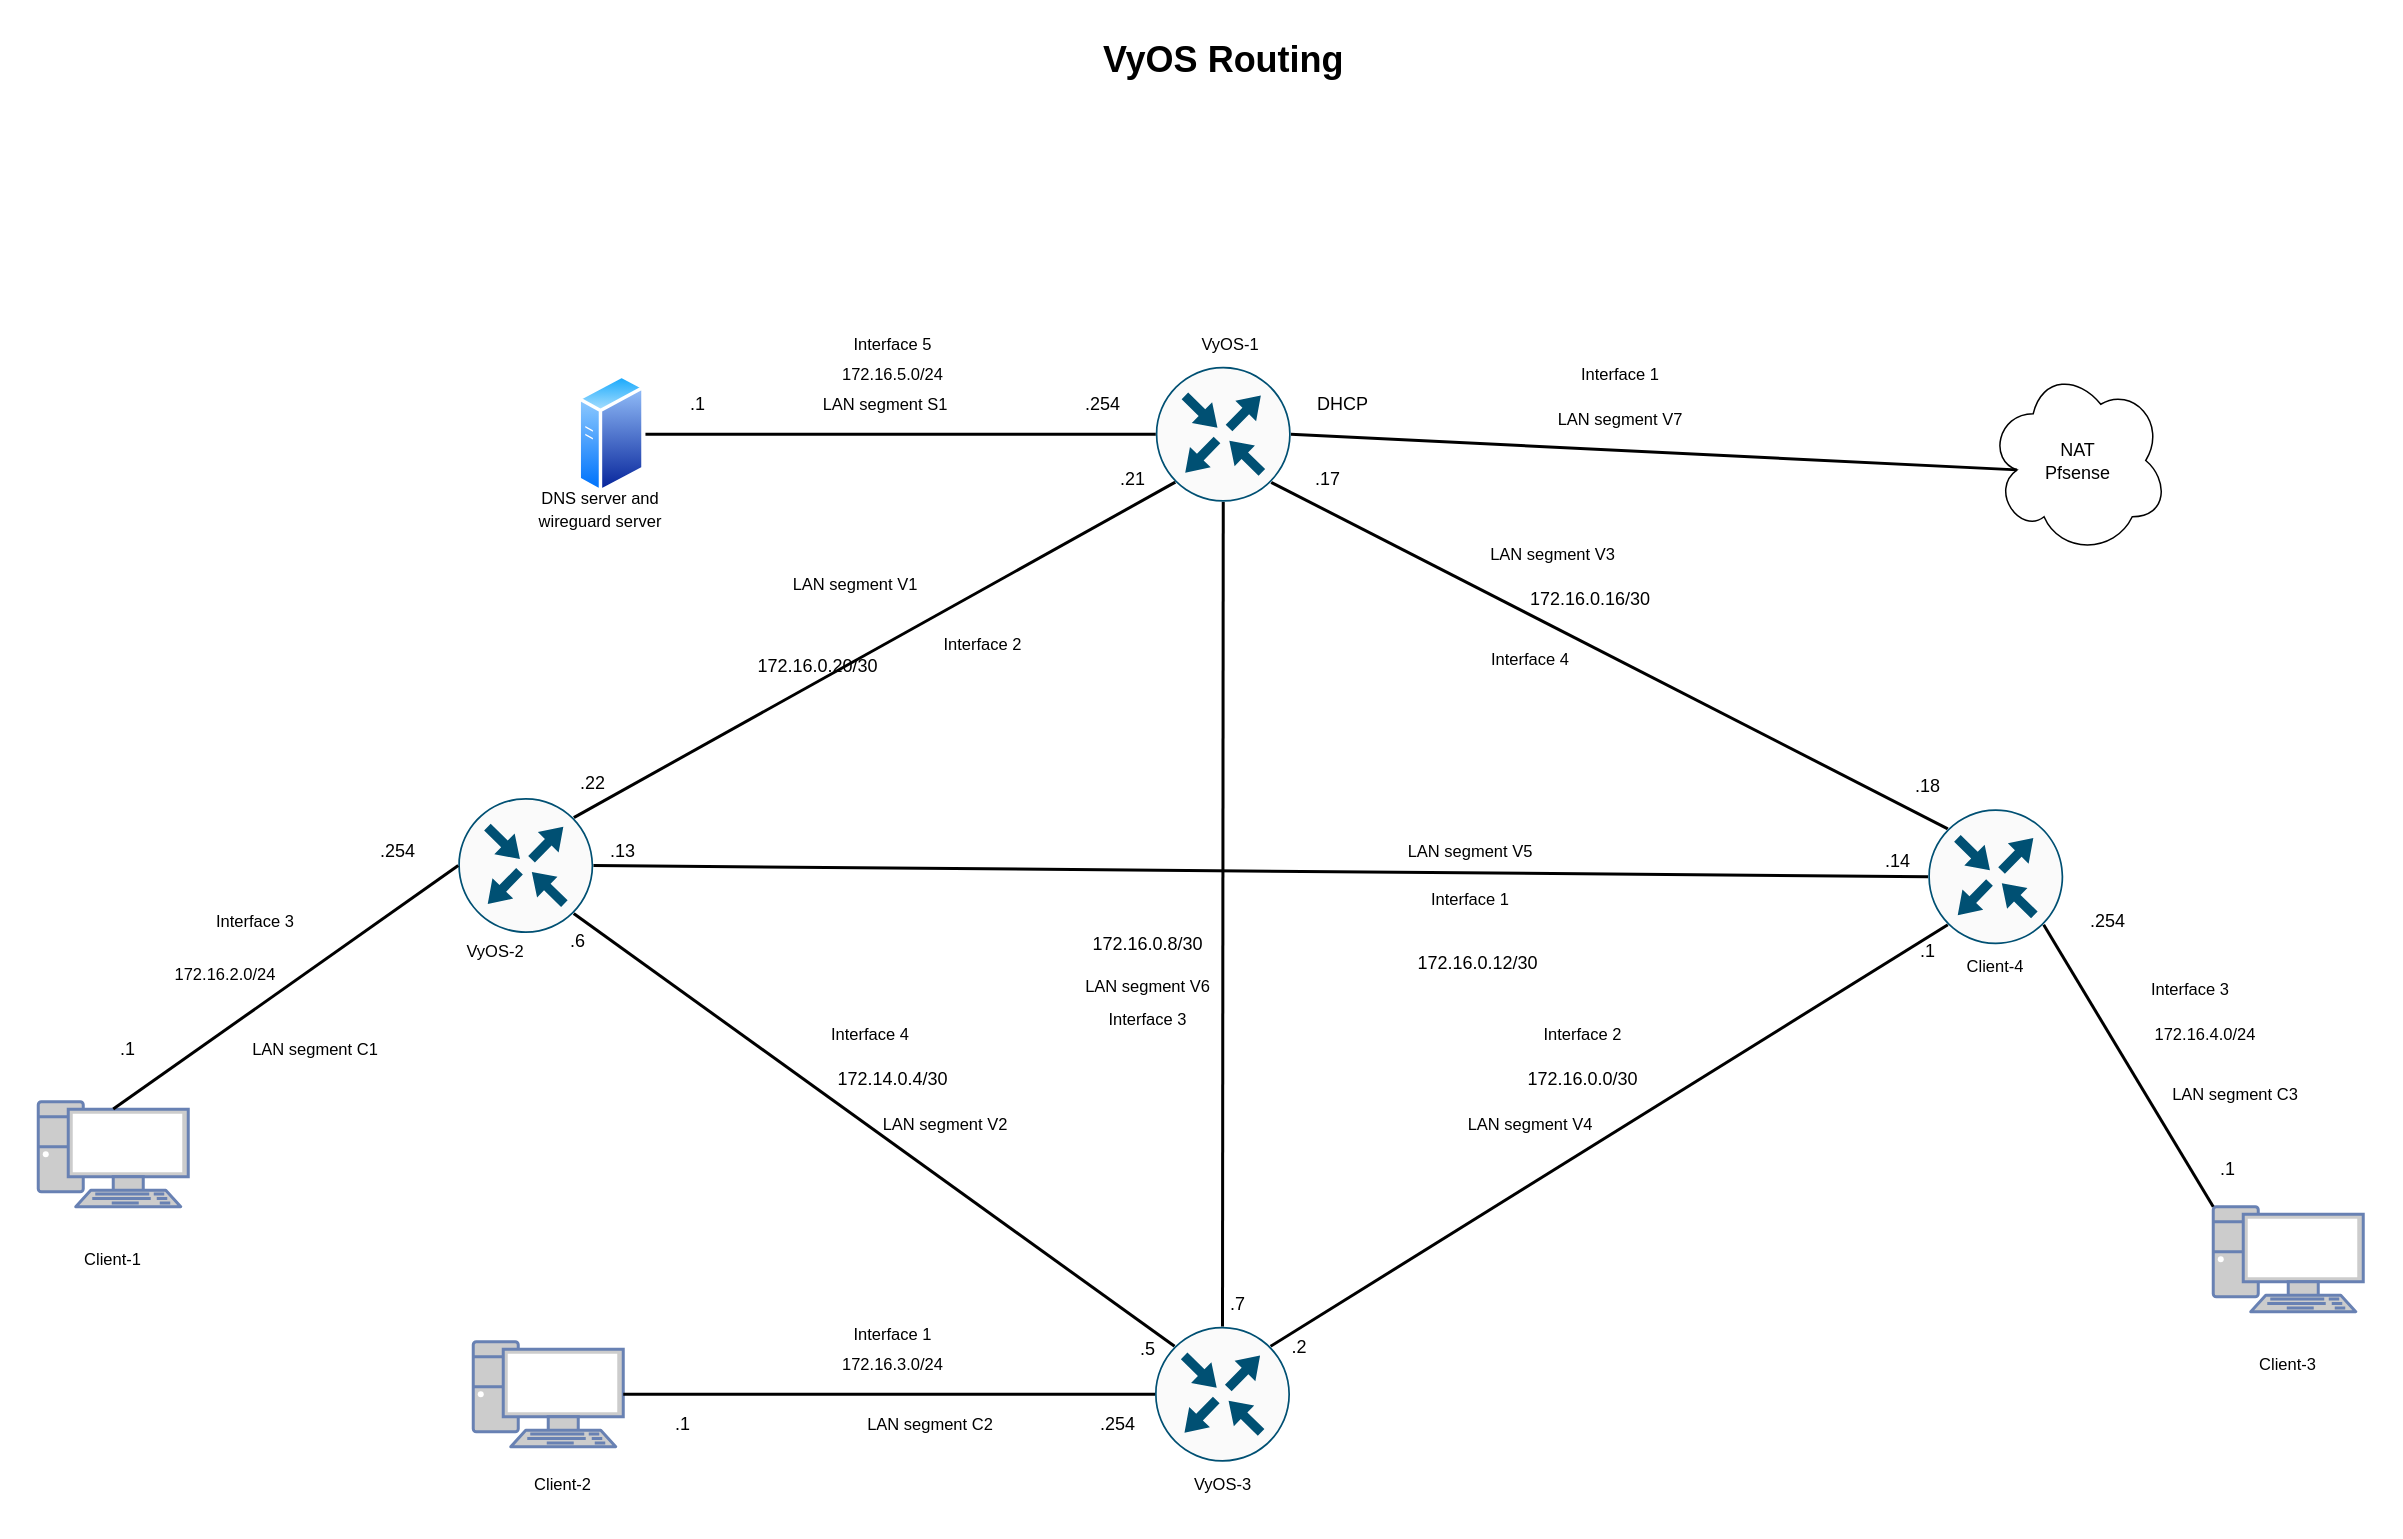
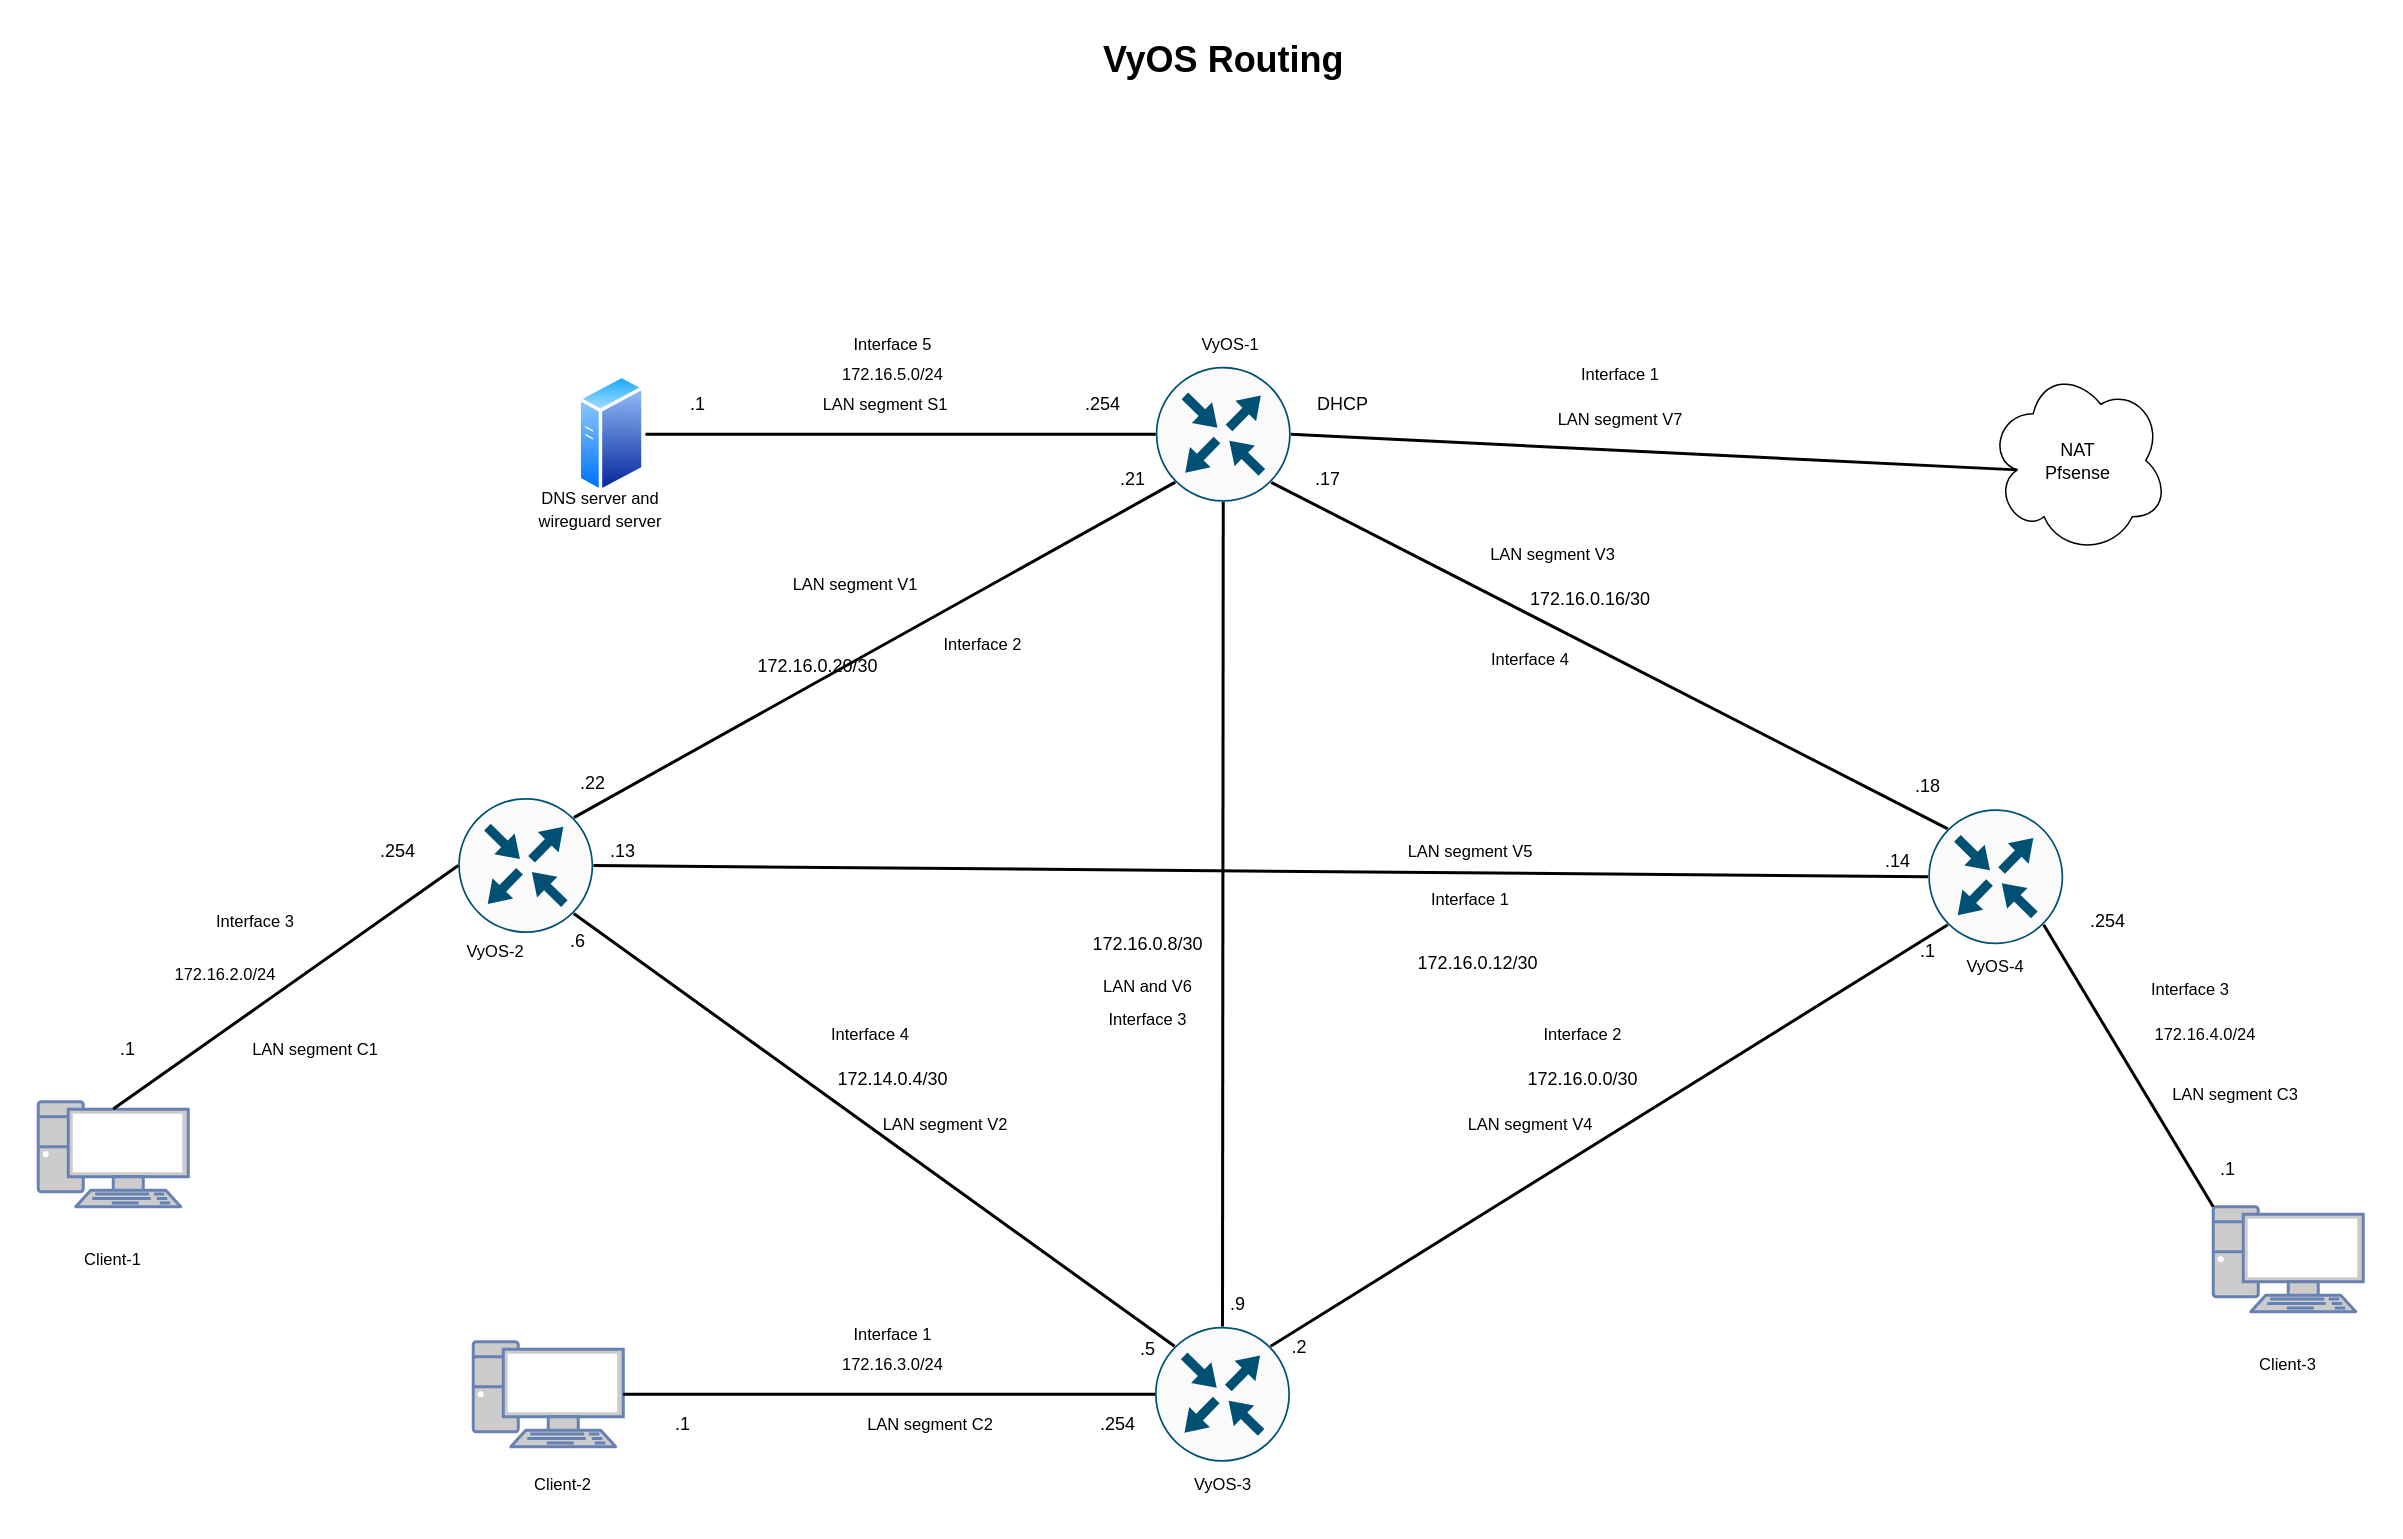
(1996, 967) -> (1996, 967)
(1148, 986) -> (1148, 986)
(1238, 1304) -> (1238, 1304)
